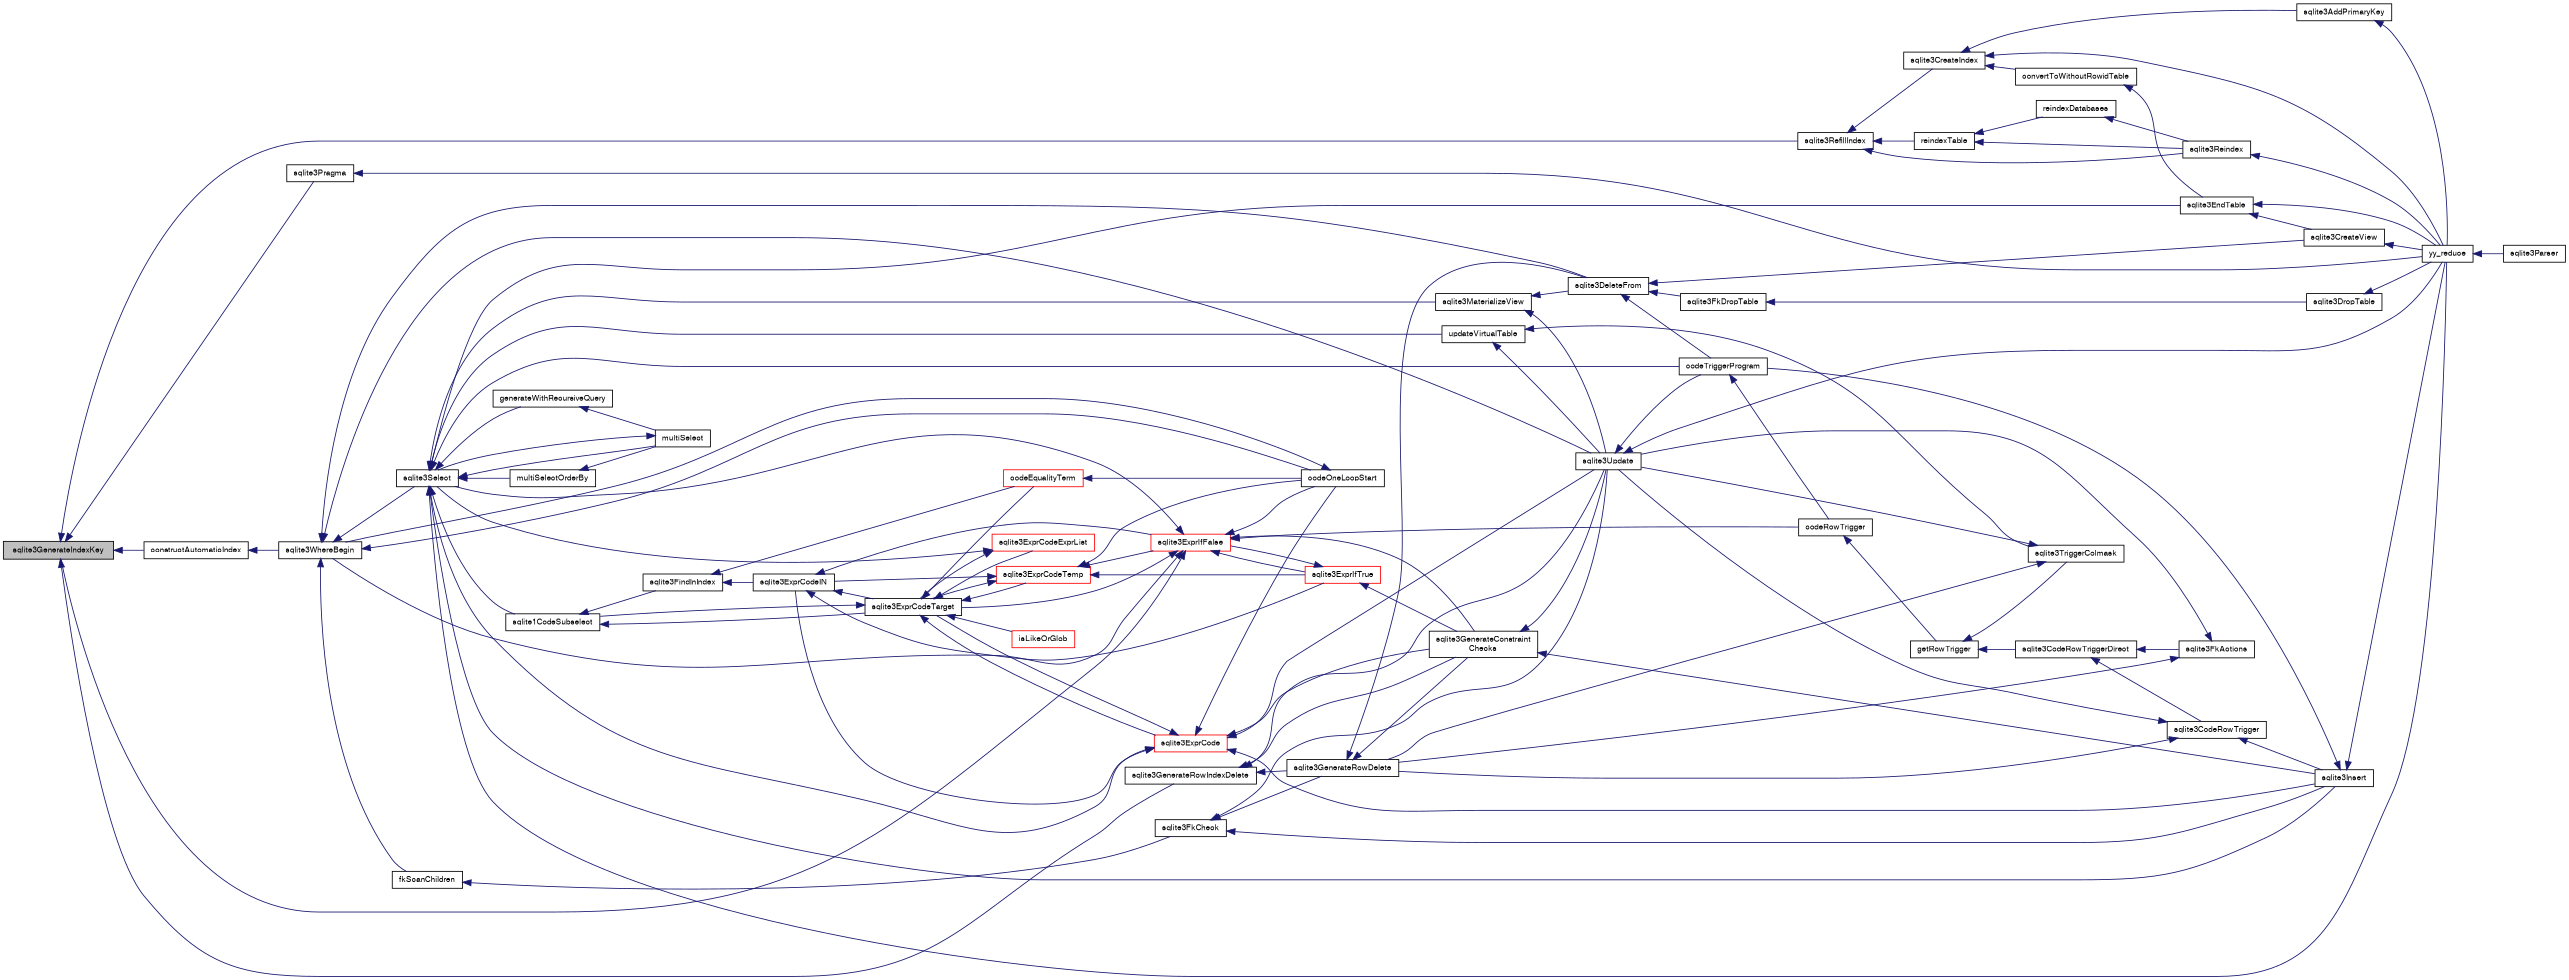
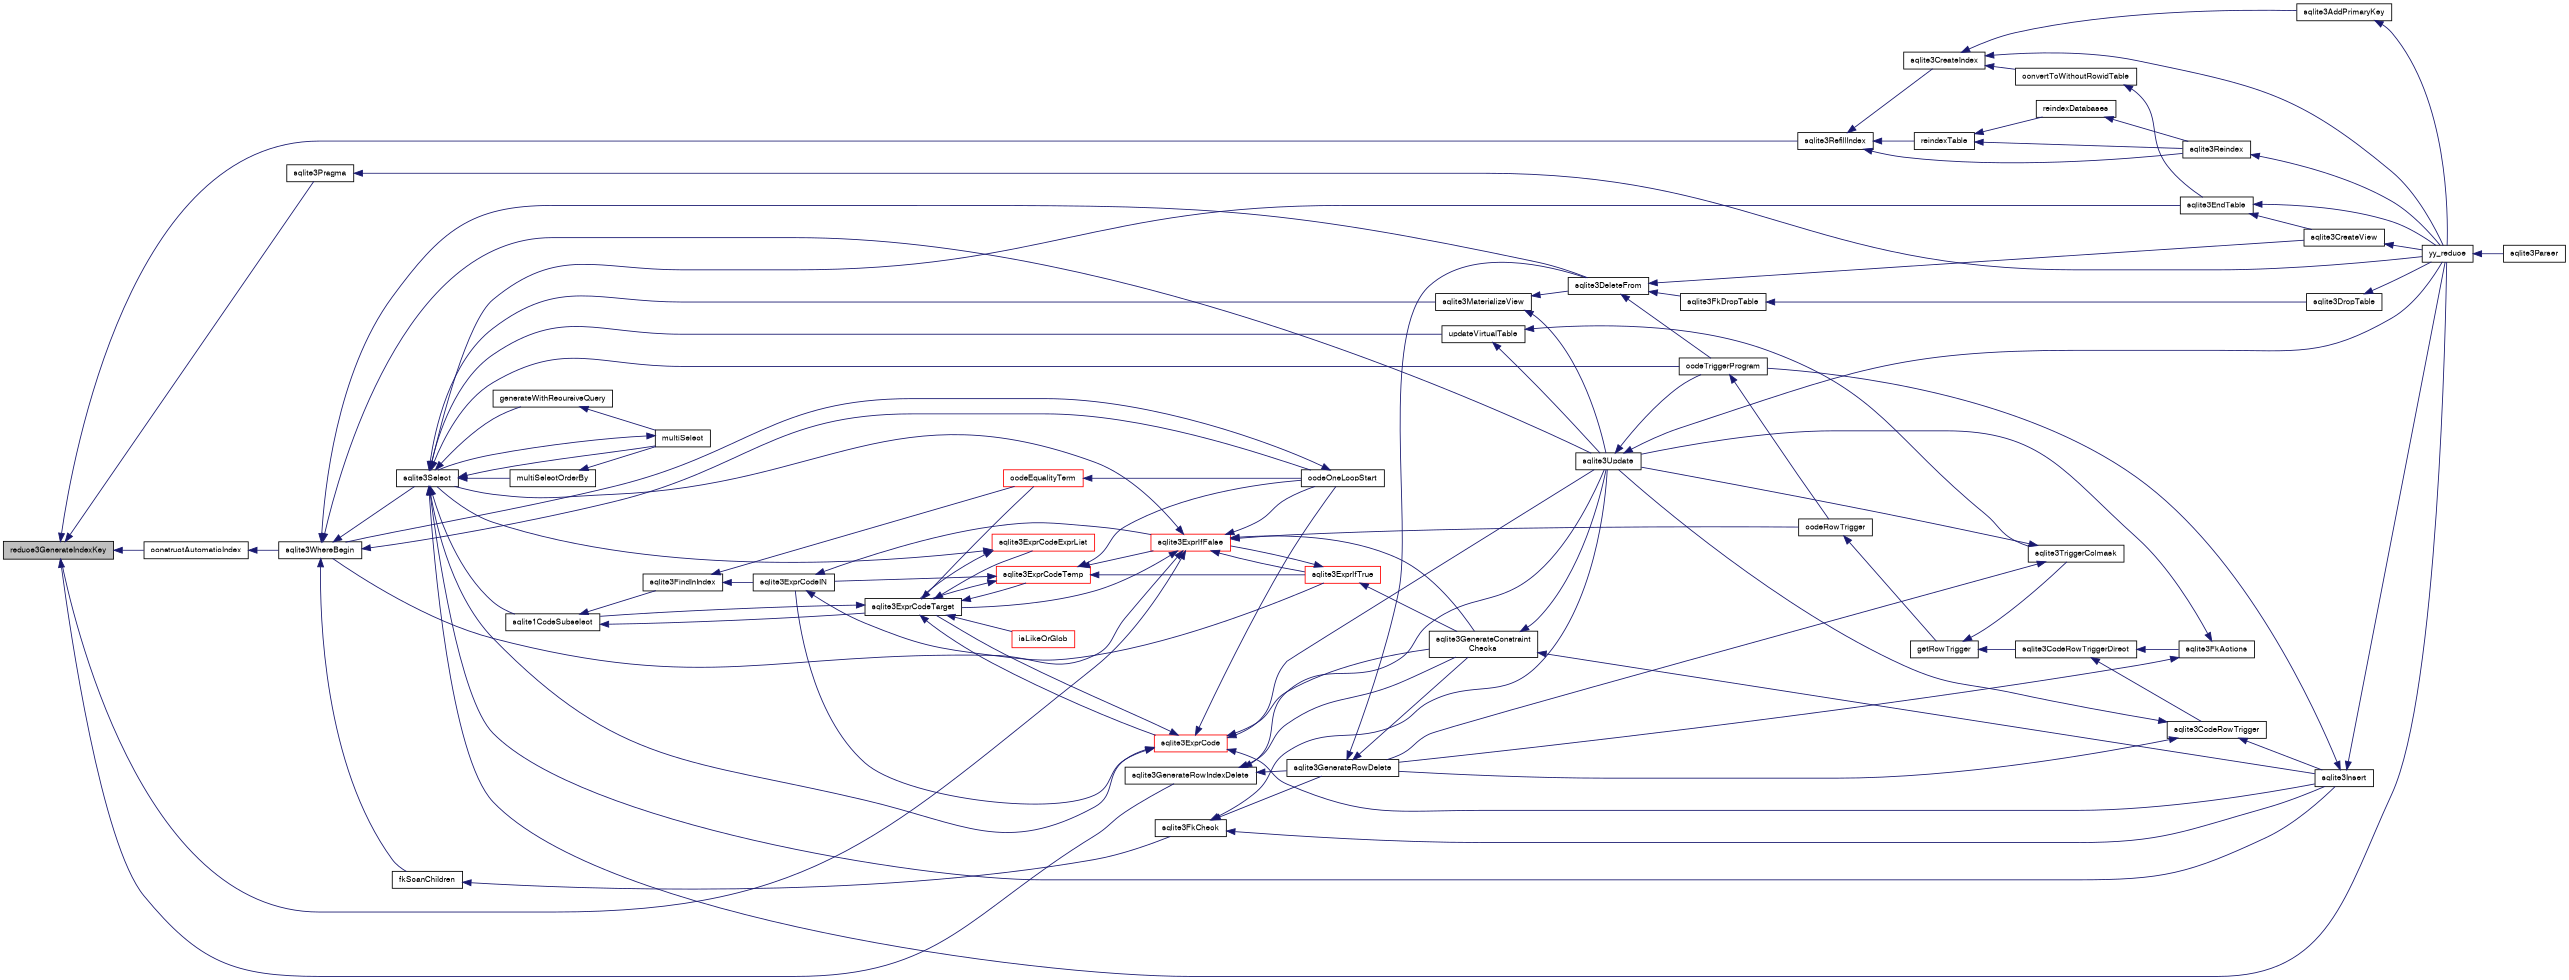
(58, 550) -> (58, 550)
(858, 596) -> none
